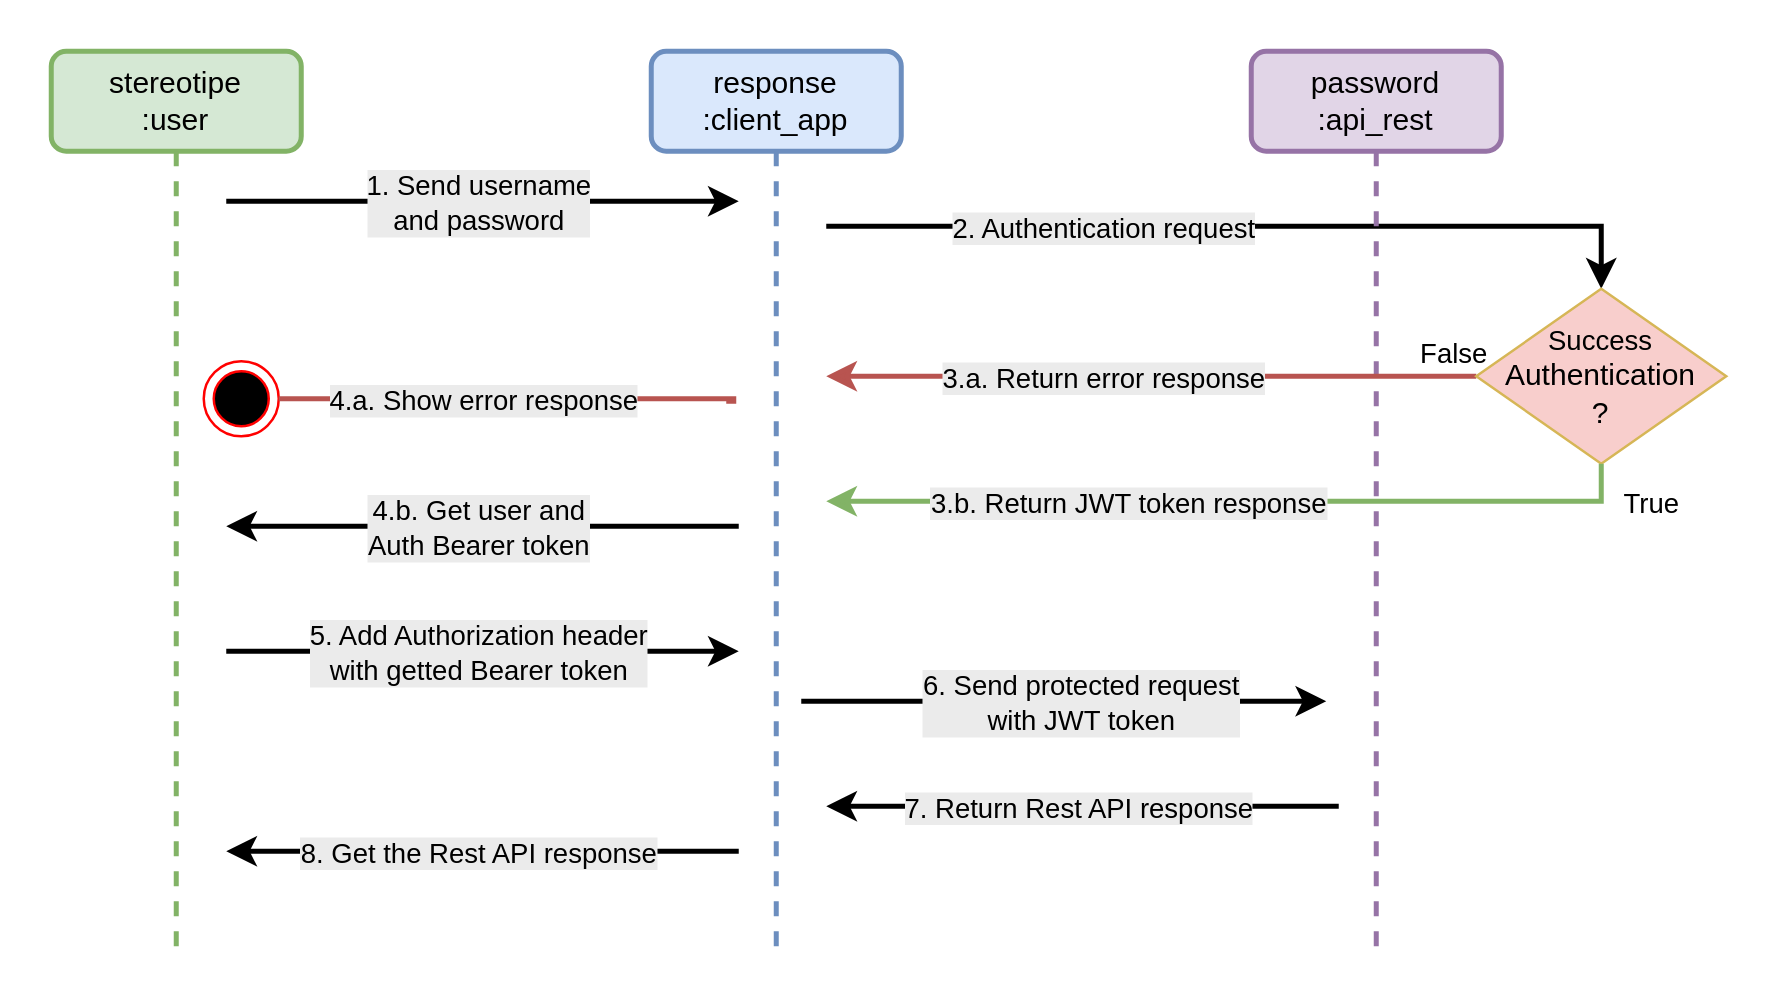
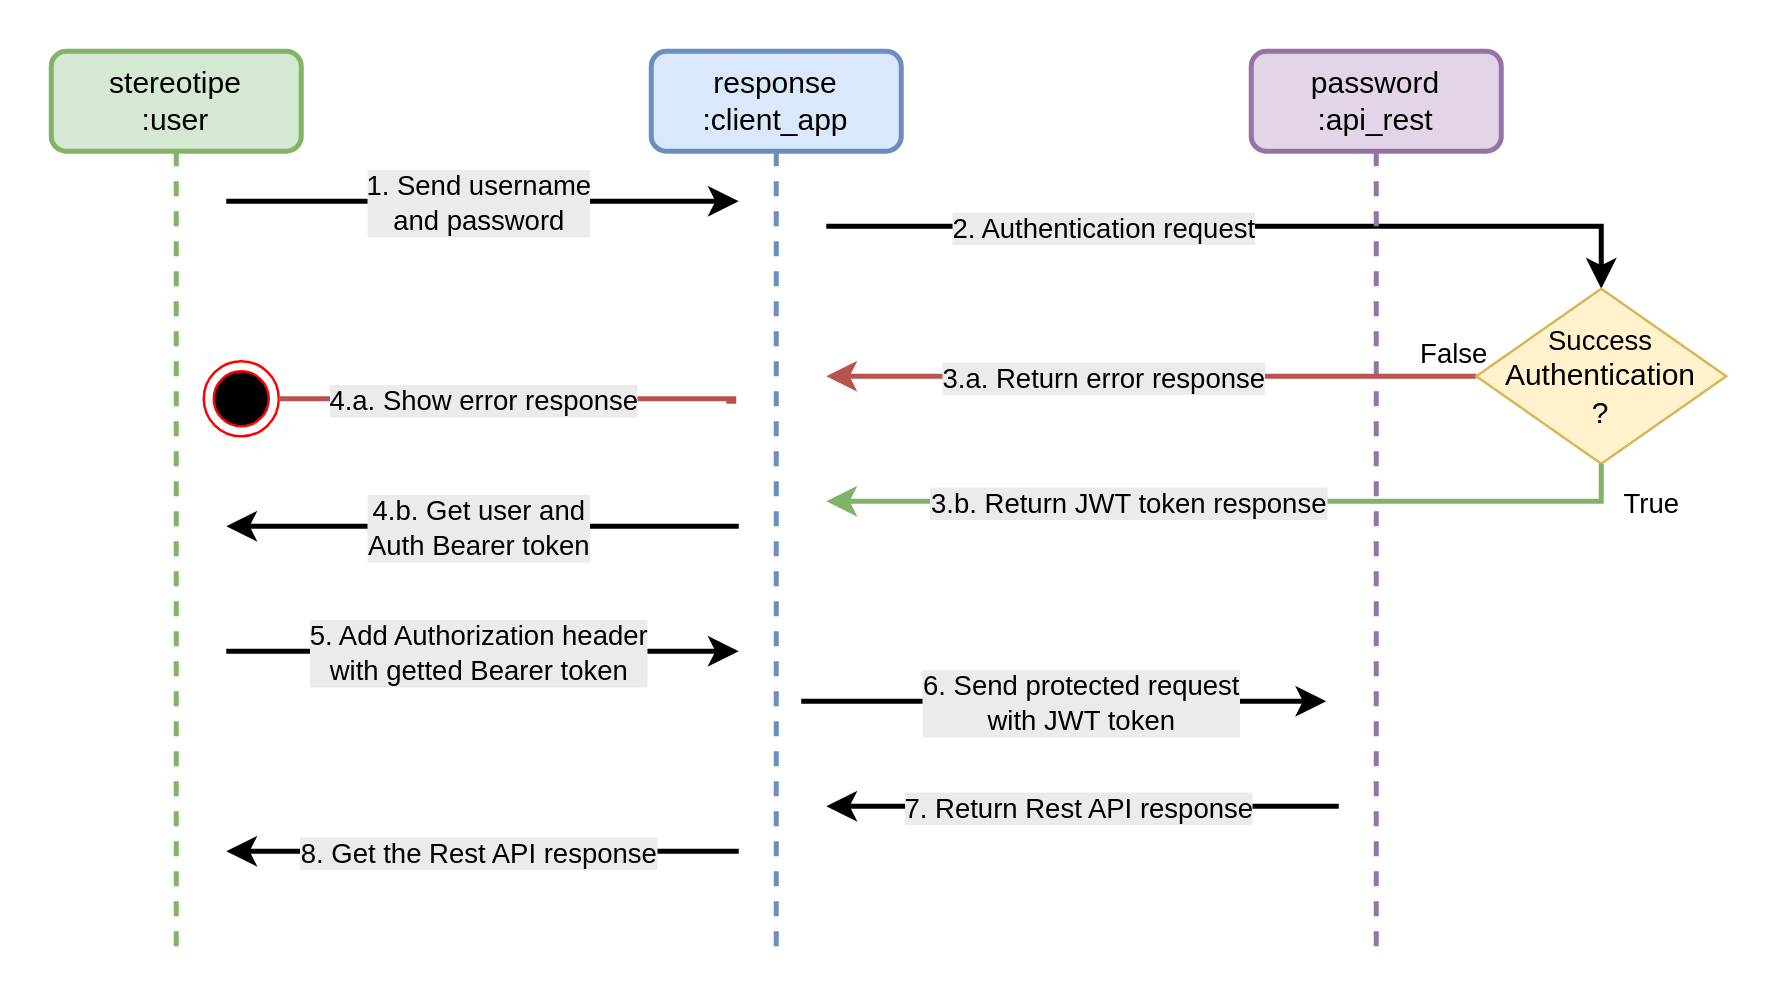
(1601, 376) -> (1601, 376)
